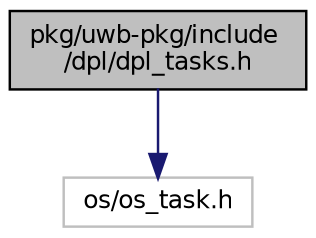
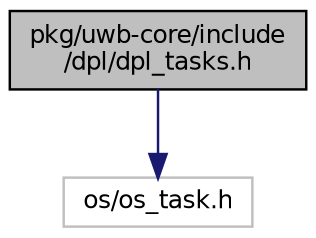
(158, 50) -> (158, 50)
